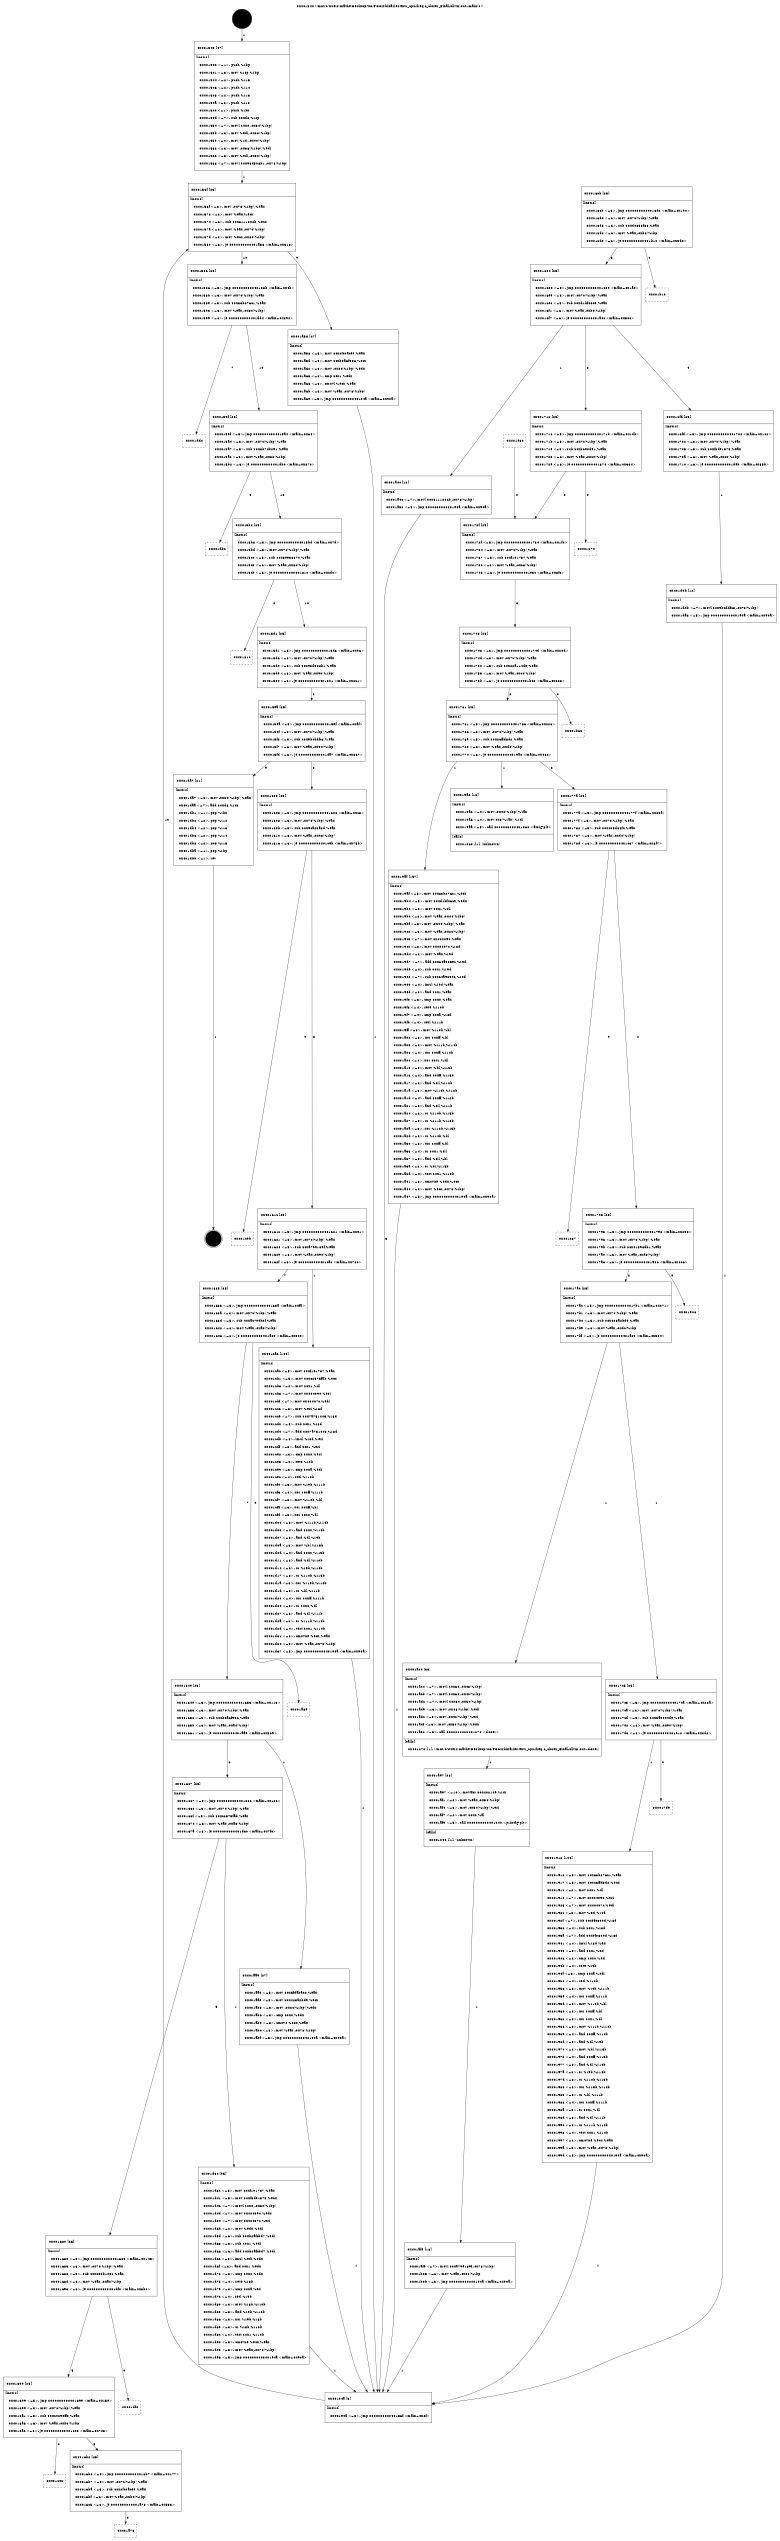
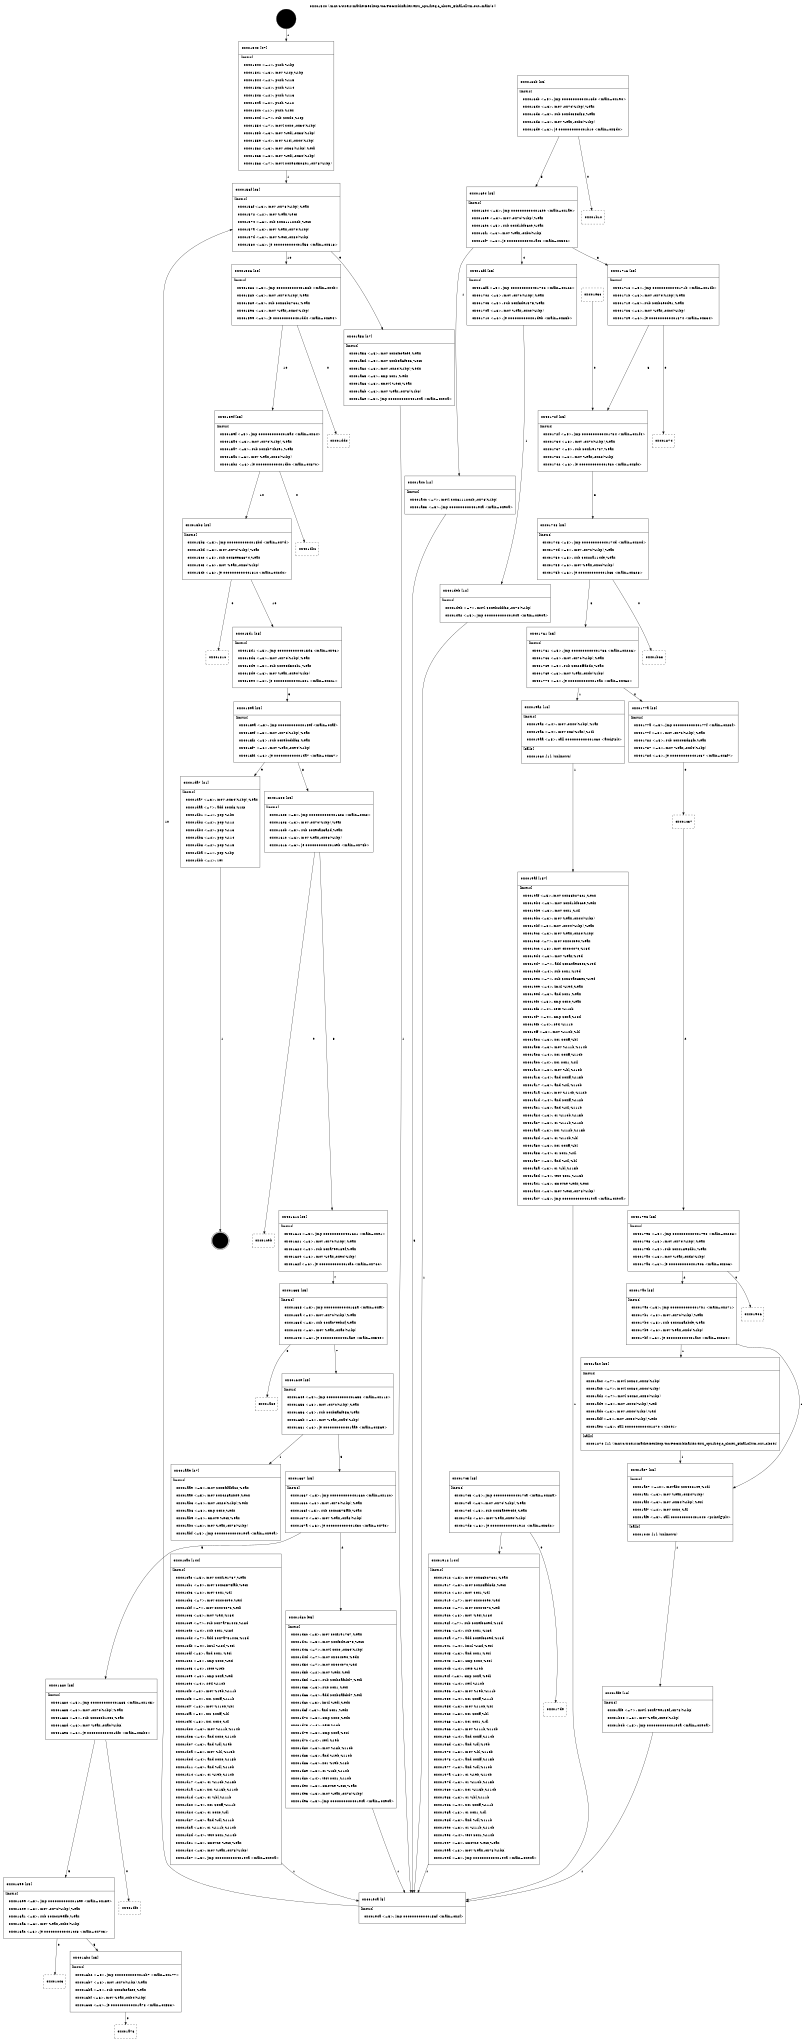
(232, 368) -> (328, 368)
(434, 812) -> (573, 816)
(625, 1028) -> (683, 1018)
(313, 1307) -> none
(638, 1510) -> (799, 1409)
(235, 2007) -> (342, 1548)
(322, 2220) -> none
